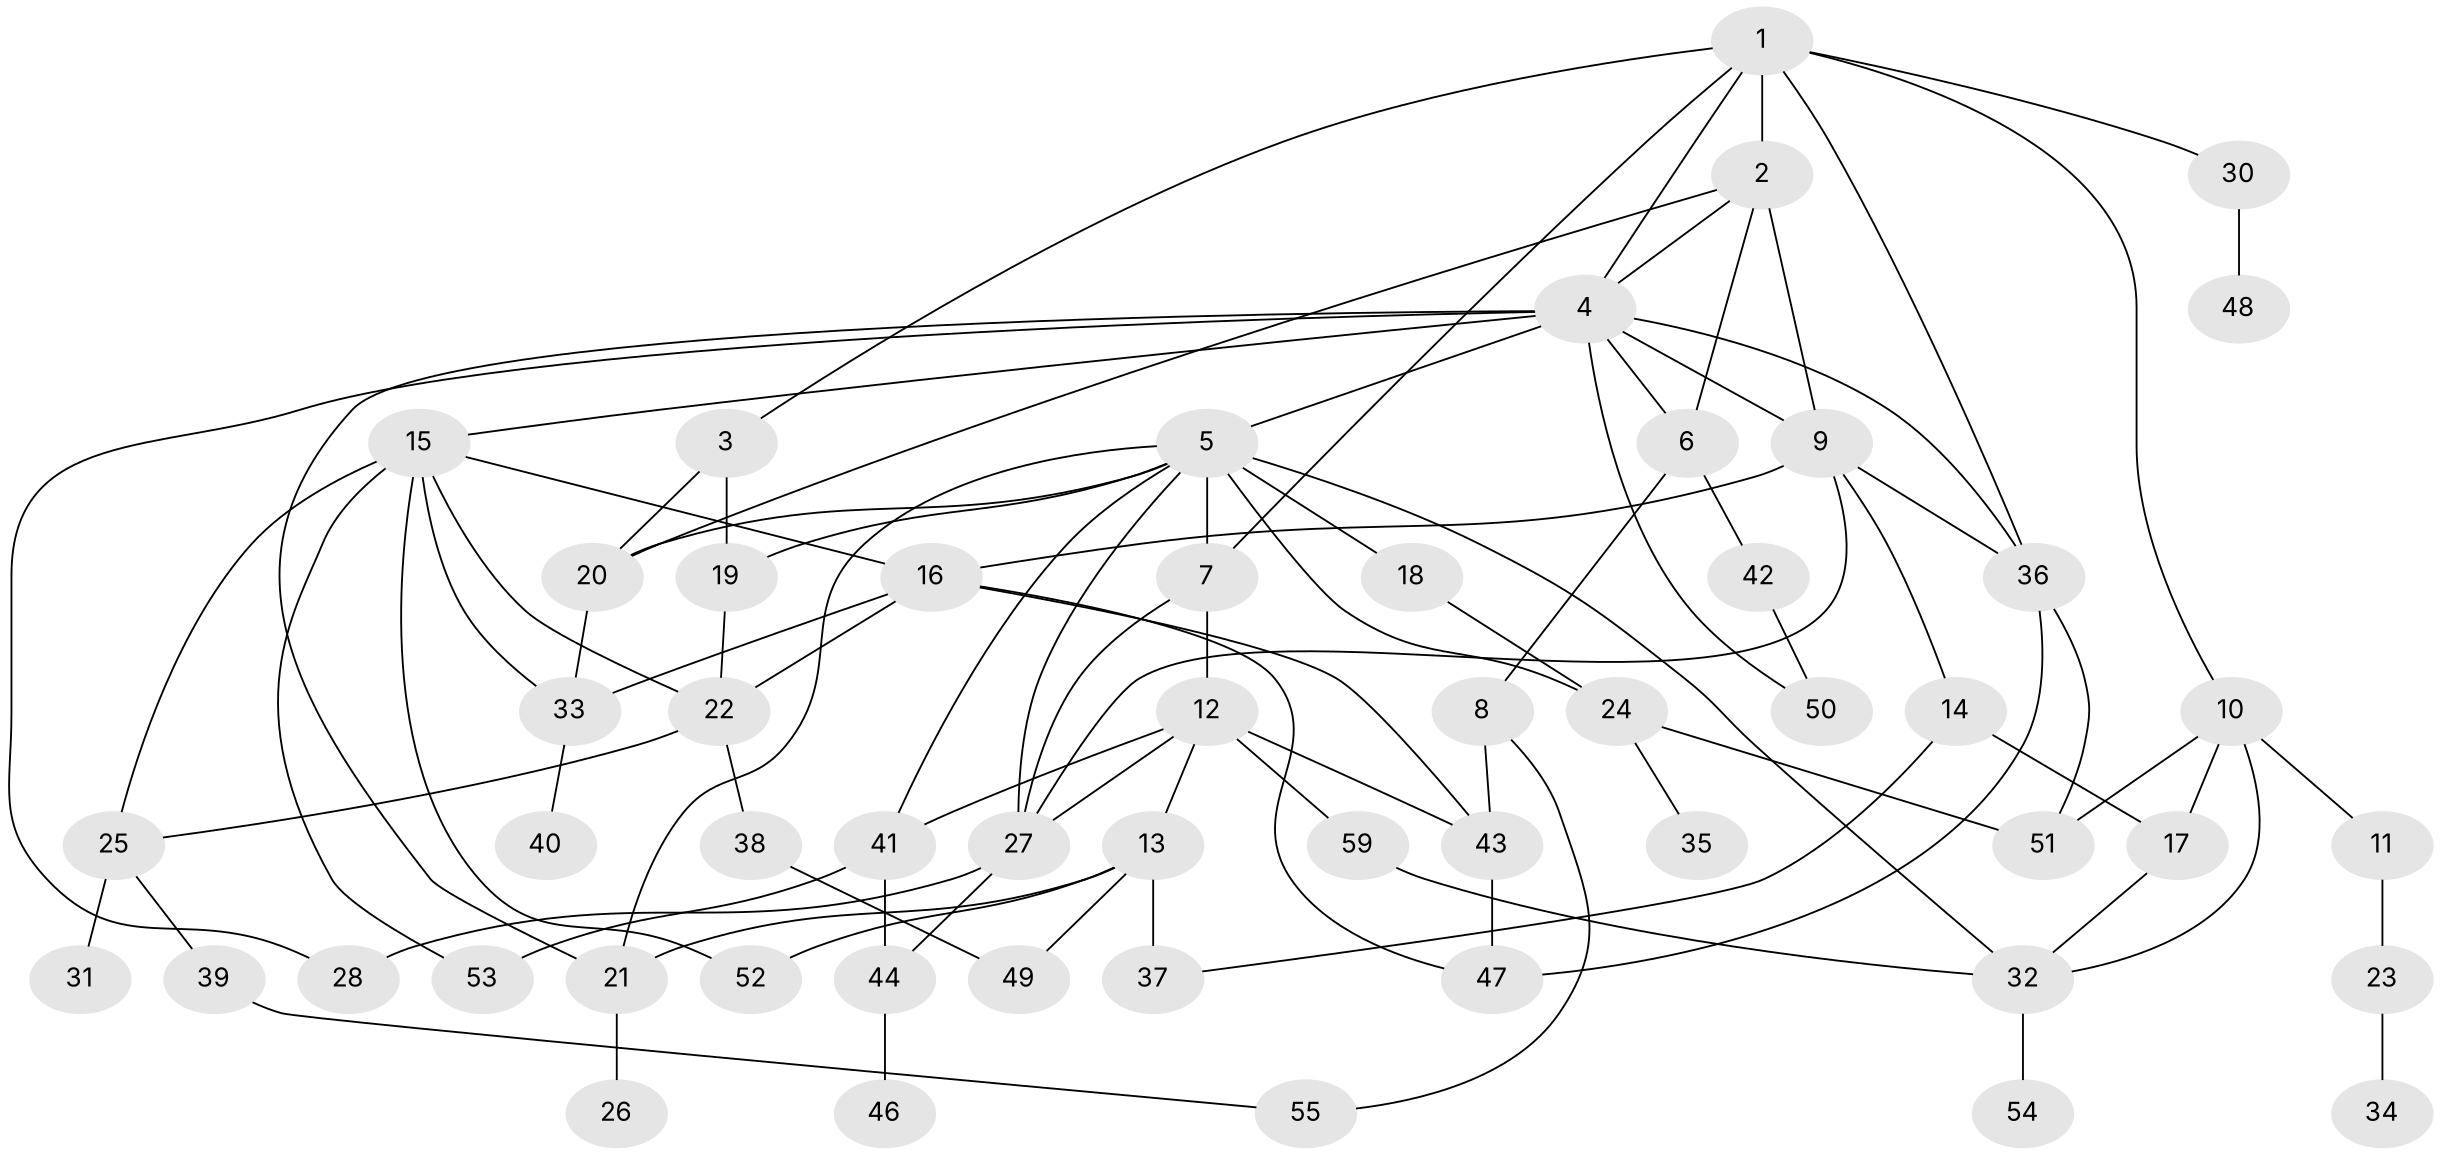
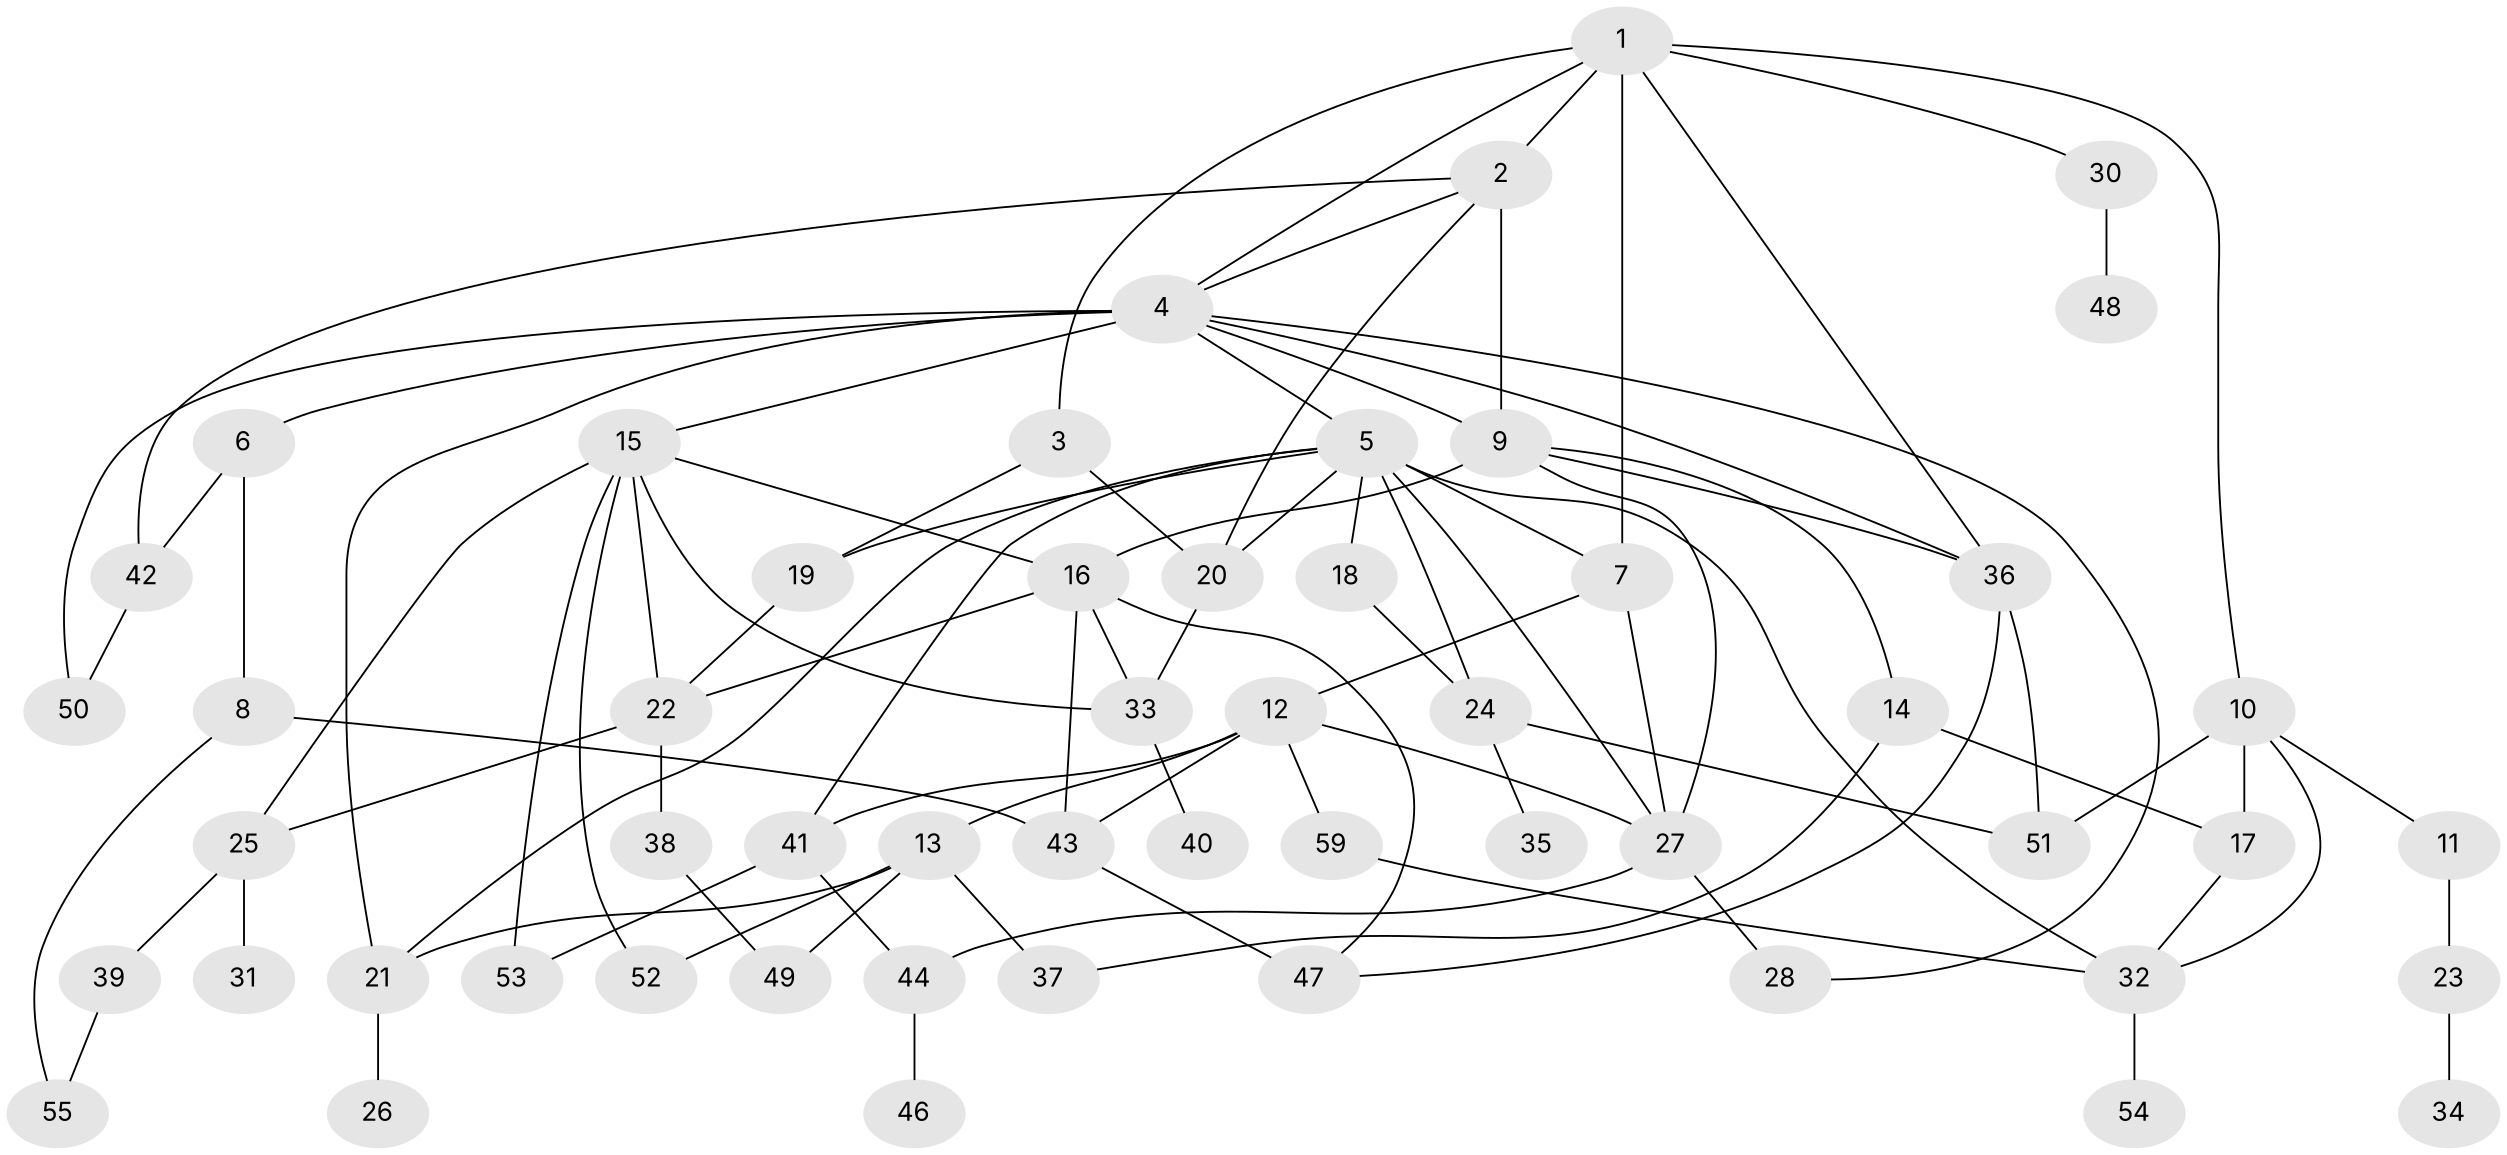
(1725, 309) -> (728, 240)
